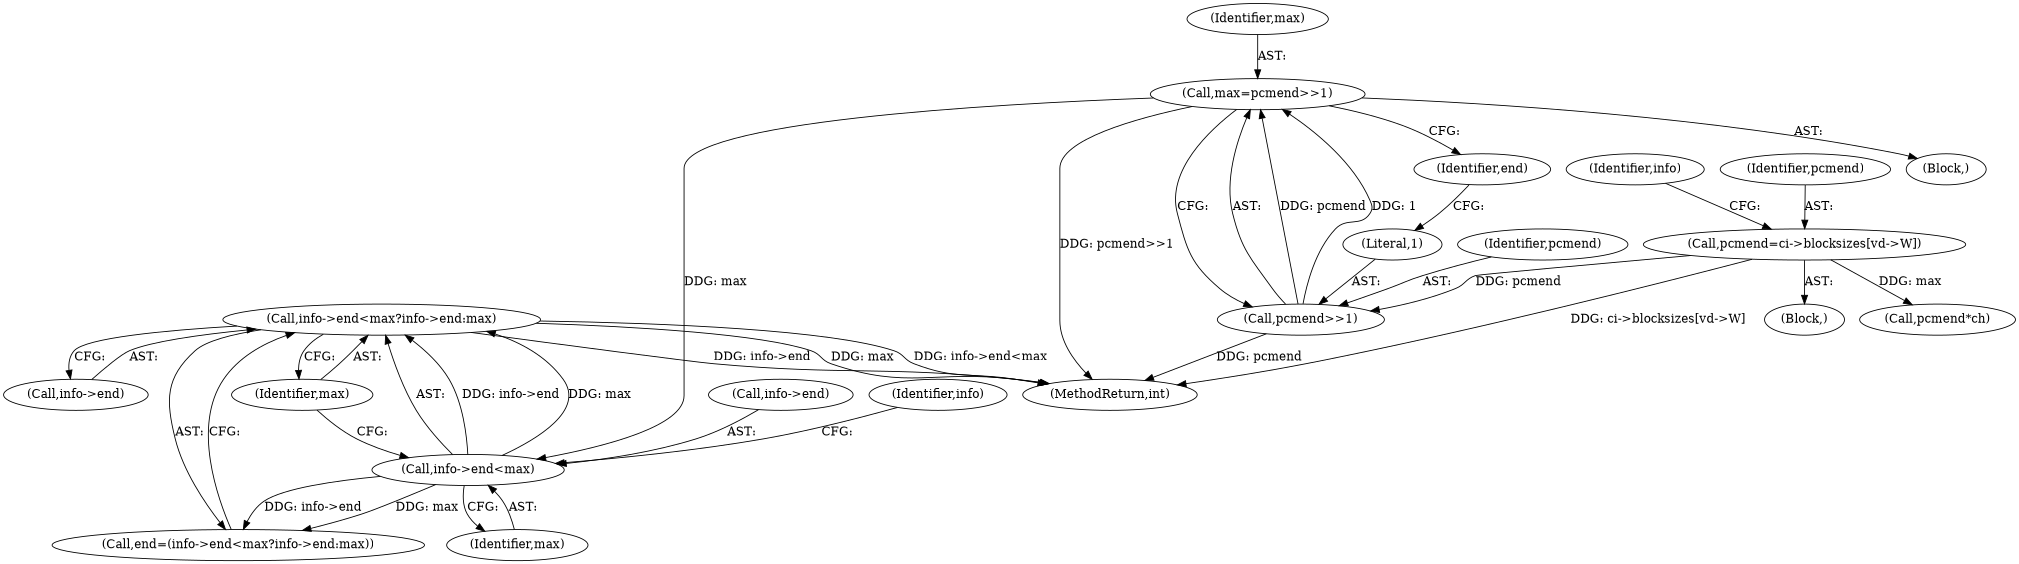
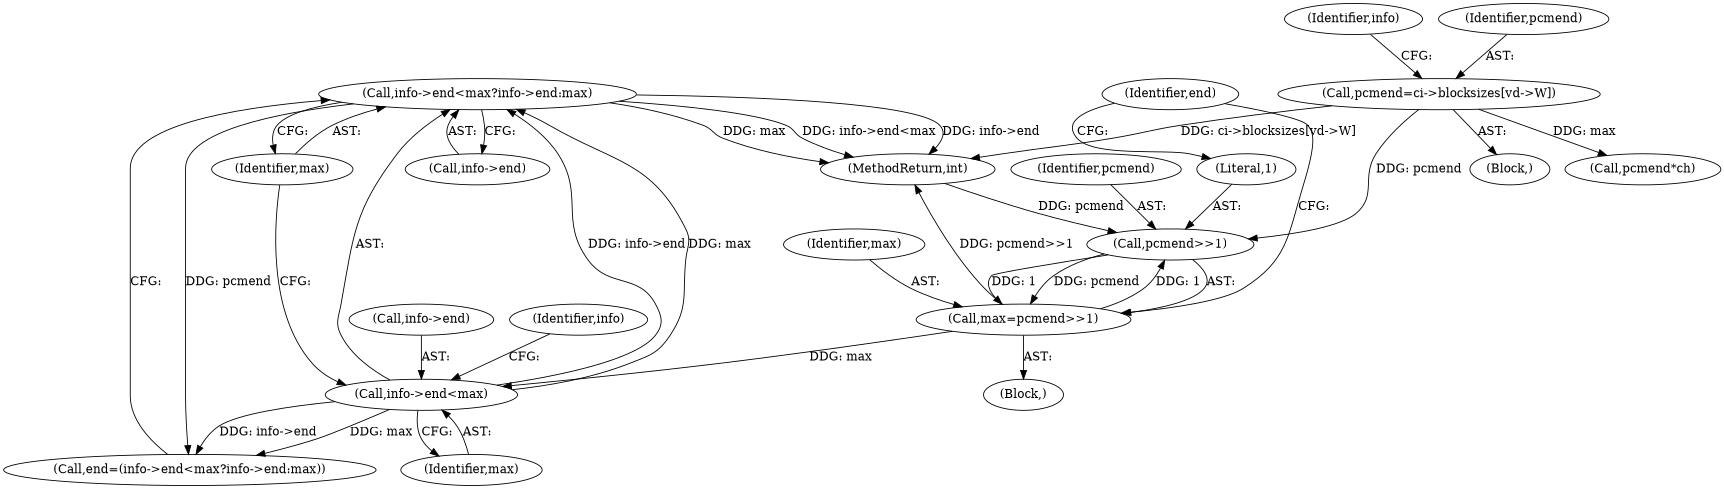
(1393, 122) -> (1293, 220)
(1195, 207) -> (1178, 282)
(1210, 356) -> (1026, 210)
(192, 432) -> (229, 282)
